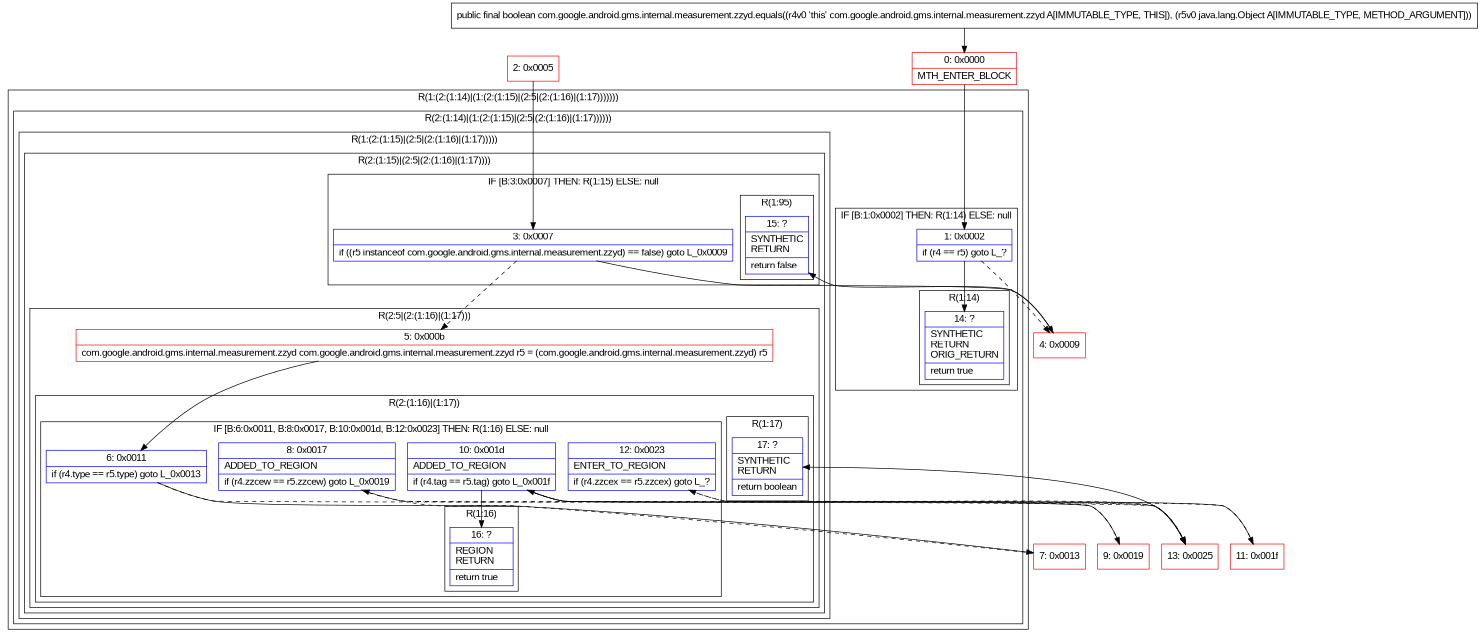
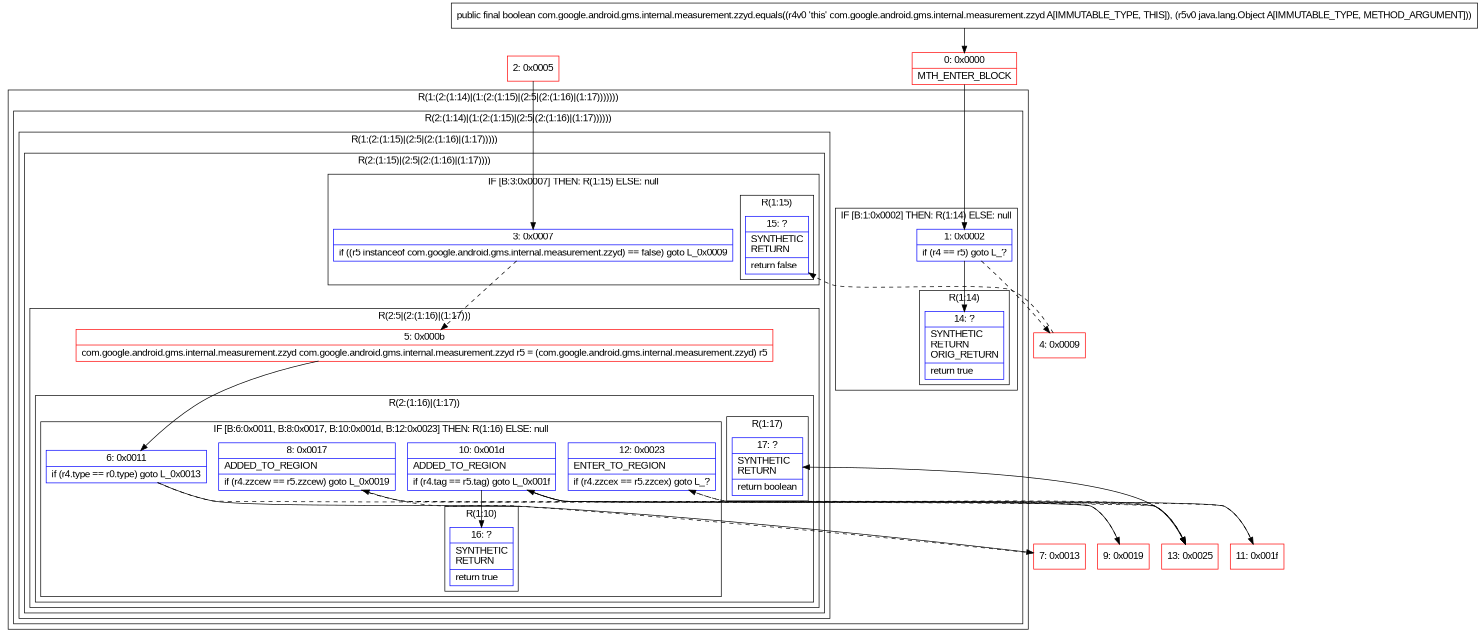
(777, 203) -> (777, 203)
(830, 286) -> none
(943, 287) -> (917, 287)
(126, 474) -> (126, 474)
(482, 514) -> (482, 514)
(474, 551) -> (482, 551)
